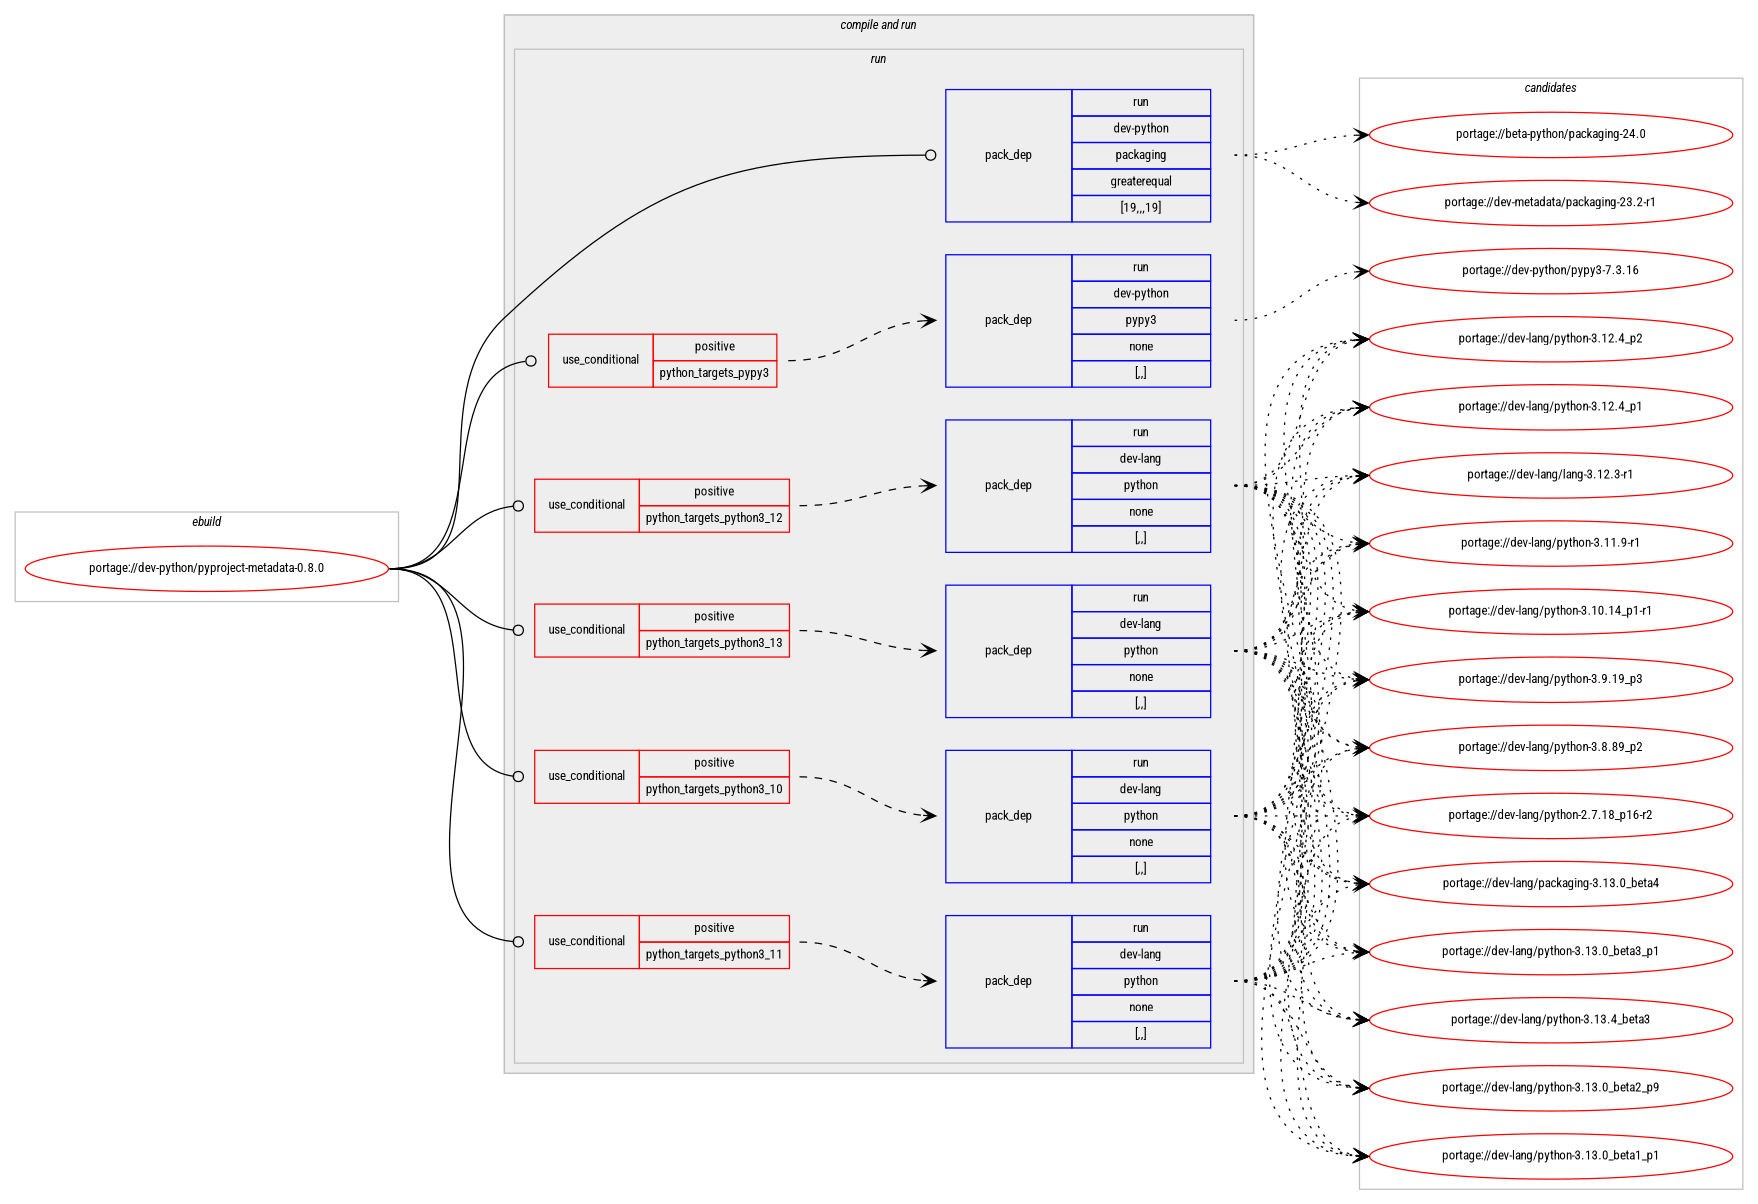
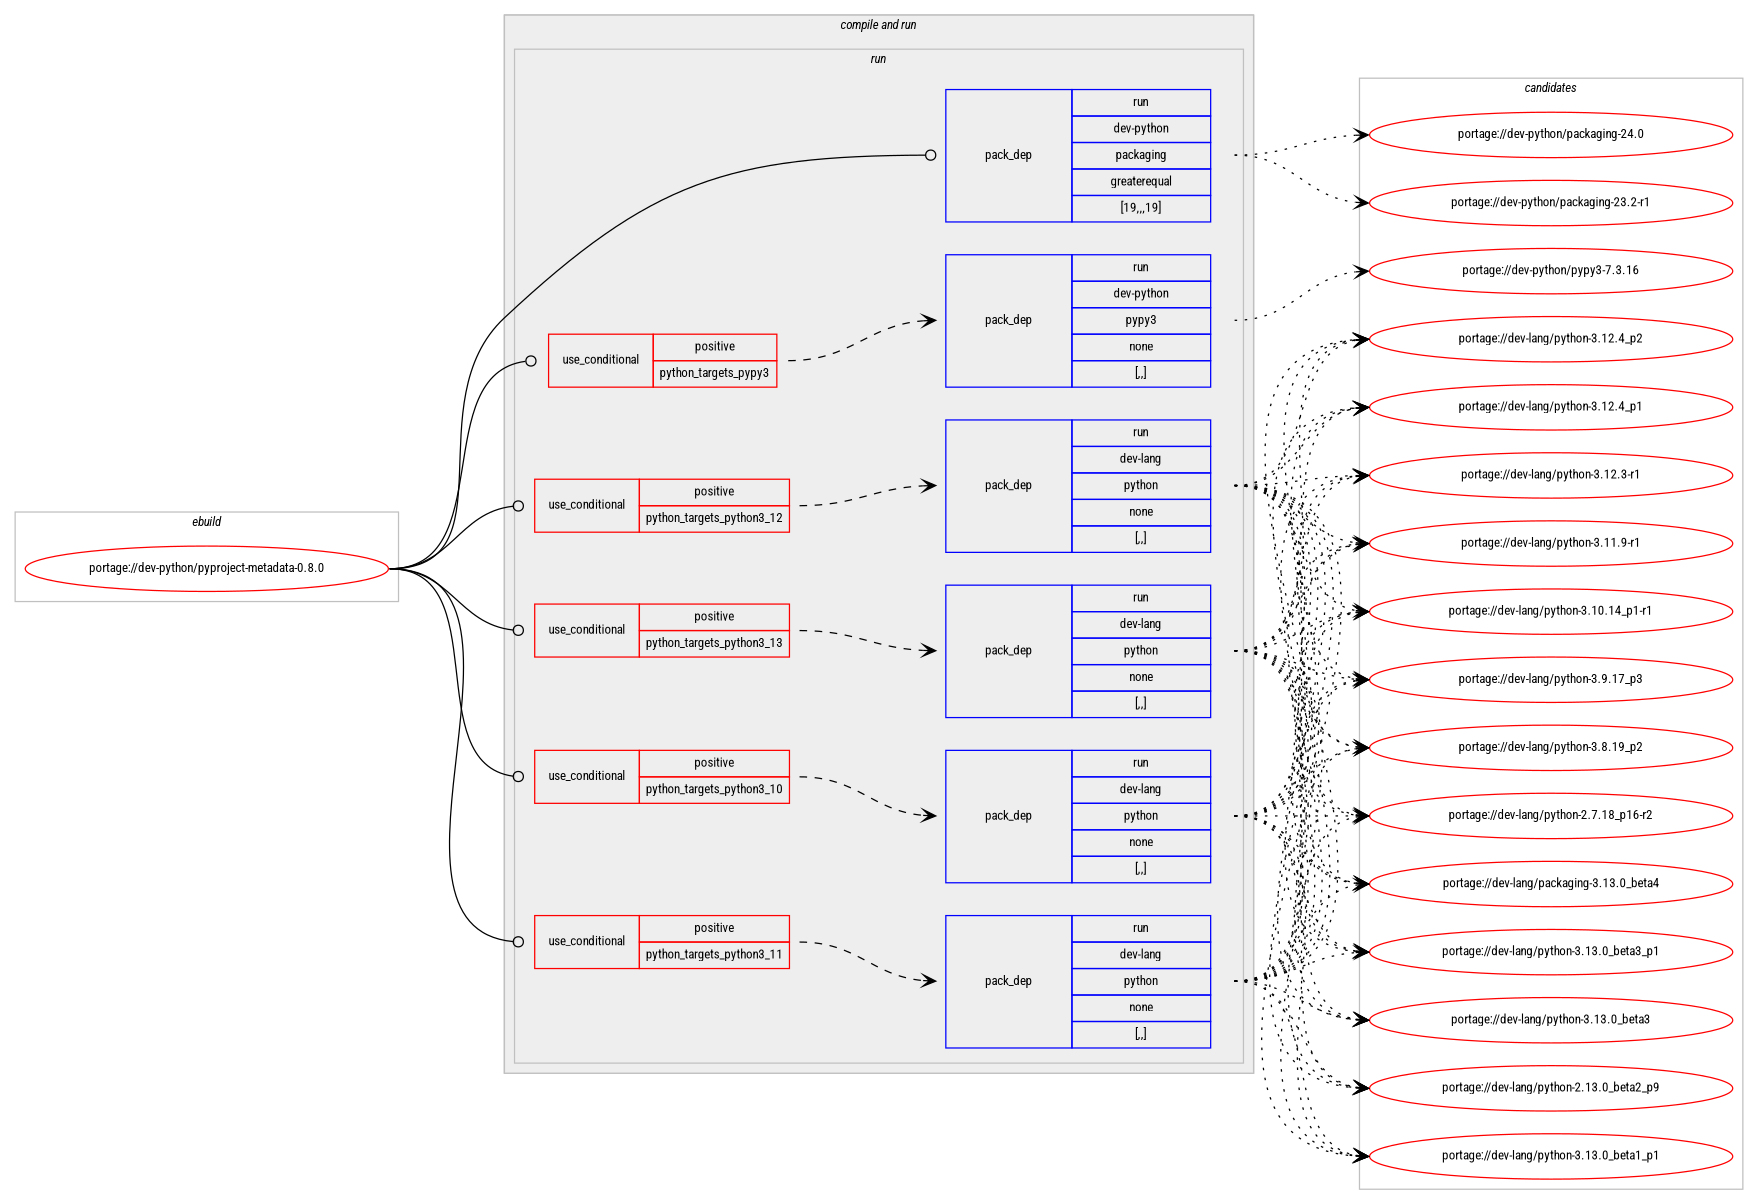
(1551, 135) -> (1551, 135)
(1551, 203) -> (1551, 203)
(1551, 475) -> (1551, 475)
(1551, 680) -> (1551, 680)
(1551, 748) -> (1551, 748)
(1551, 1020) -> (1551, 1020)
(1551, 1088) -> (1551, 1088)
